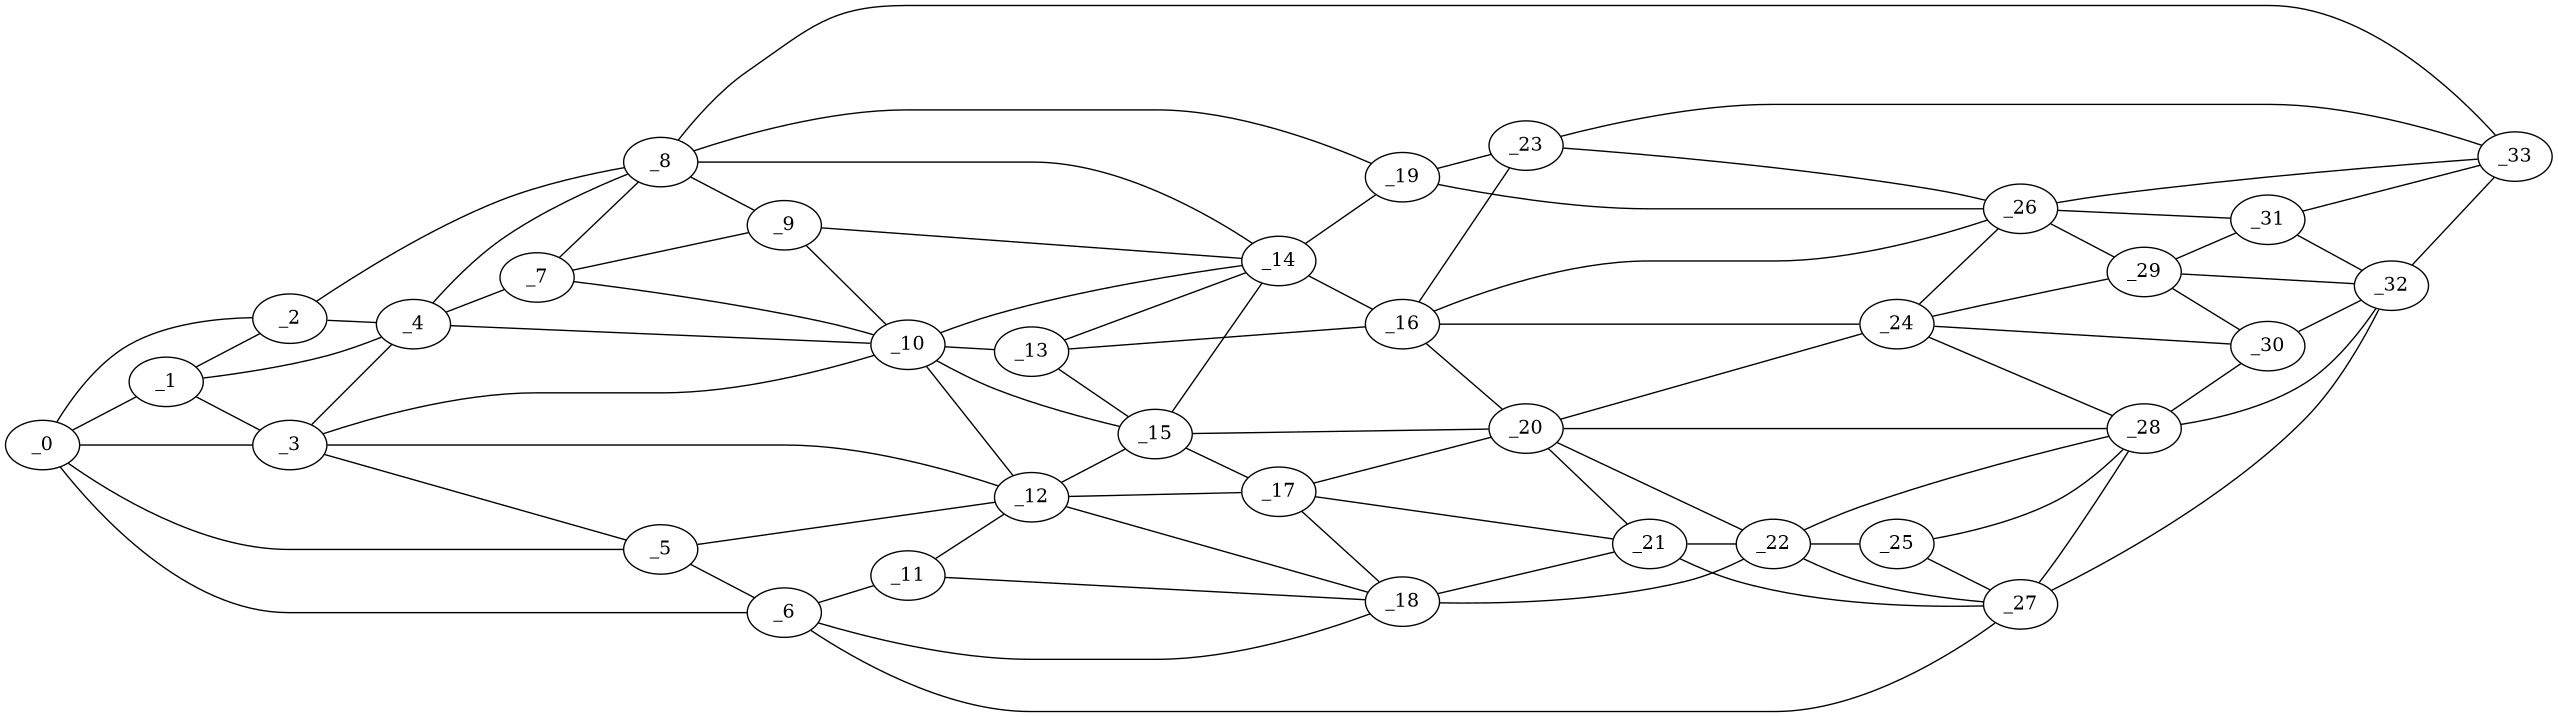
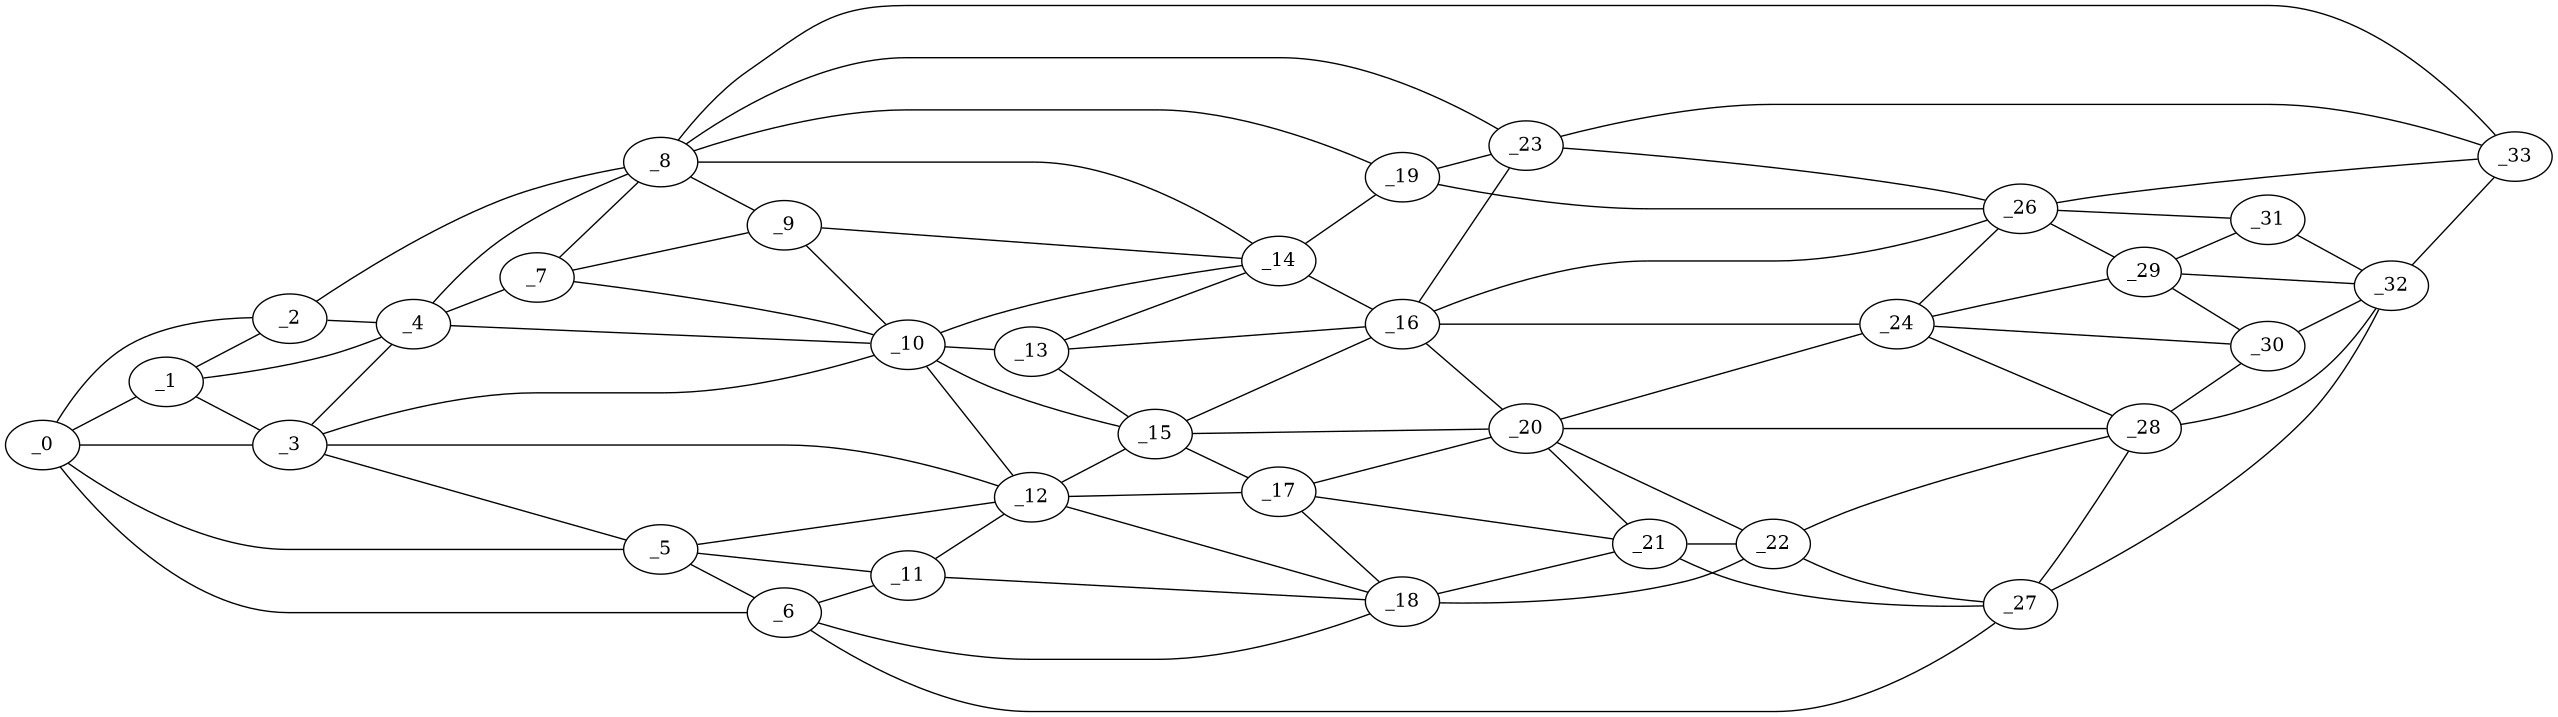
none -> (1089, 58)
(2391, 188) -> none
(1217, 347) -> (1279, 379)
(1897, 544) -> none
none -> (784, 562)
